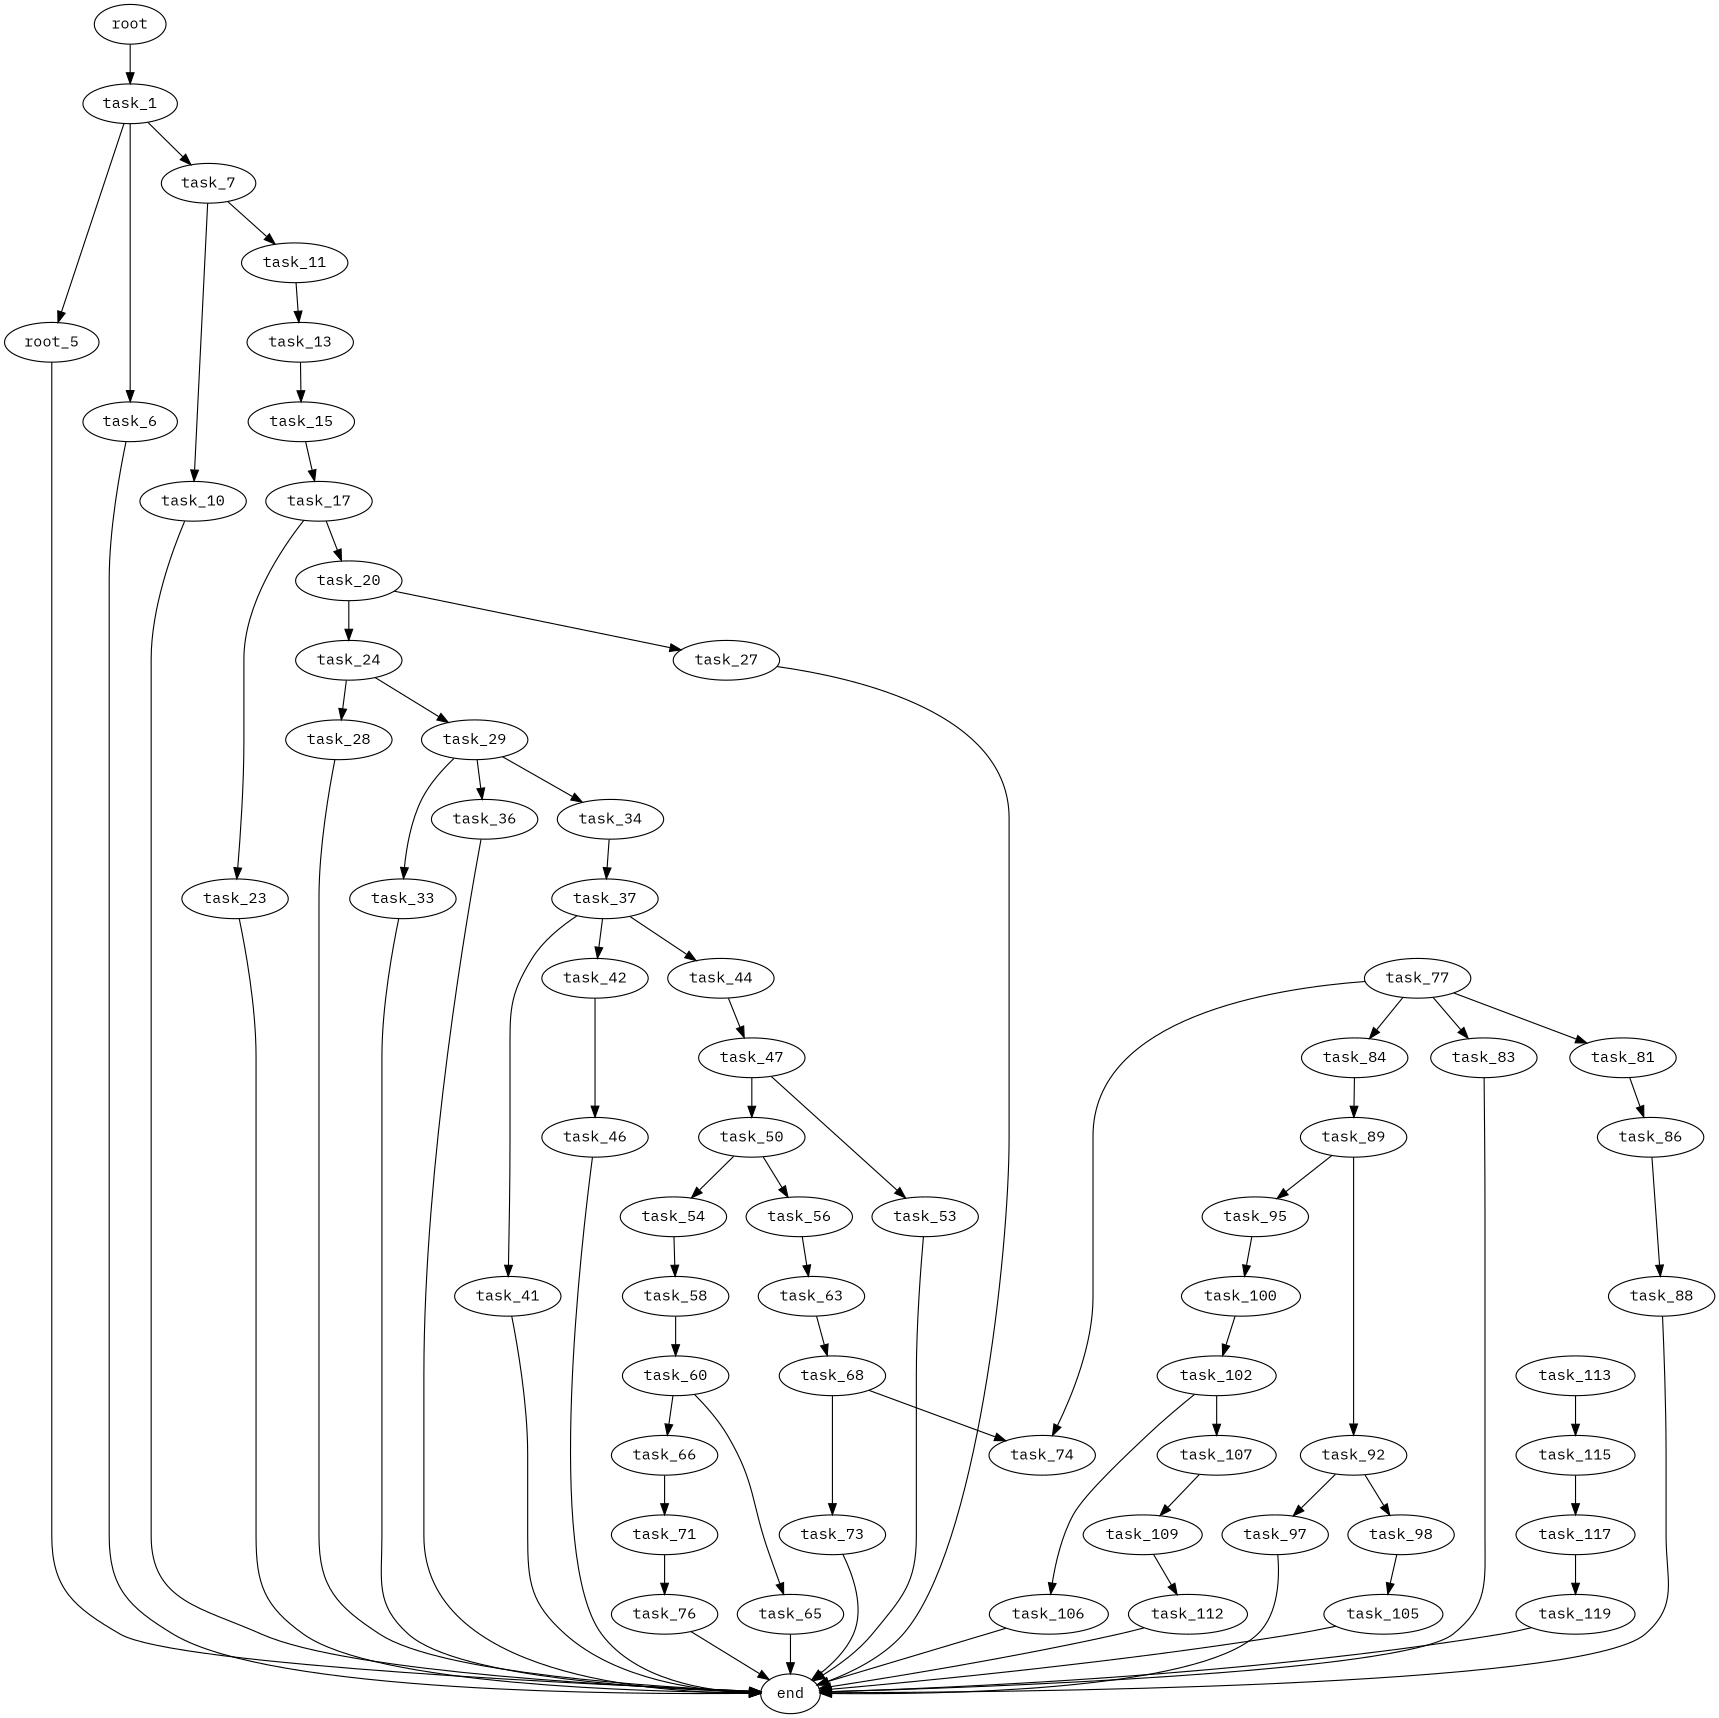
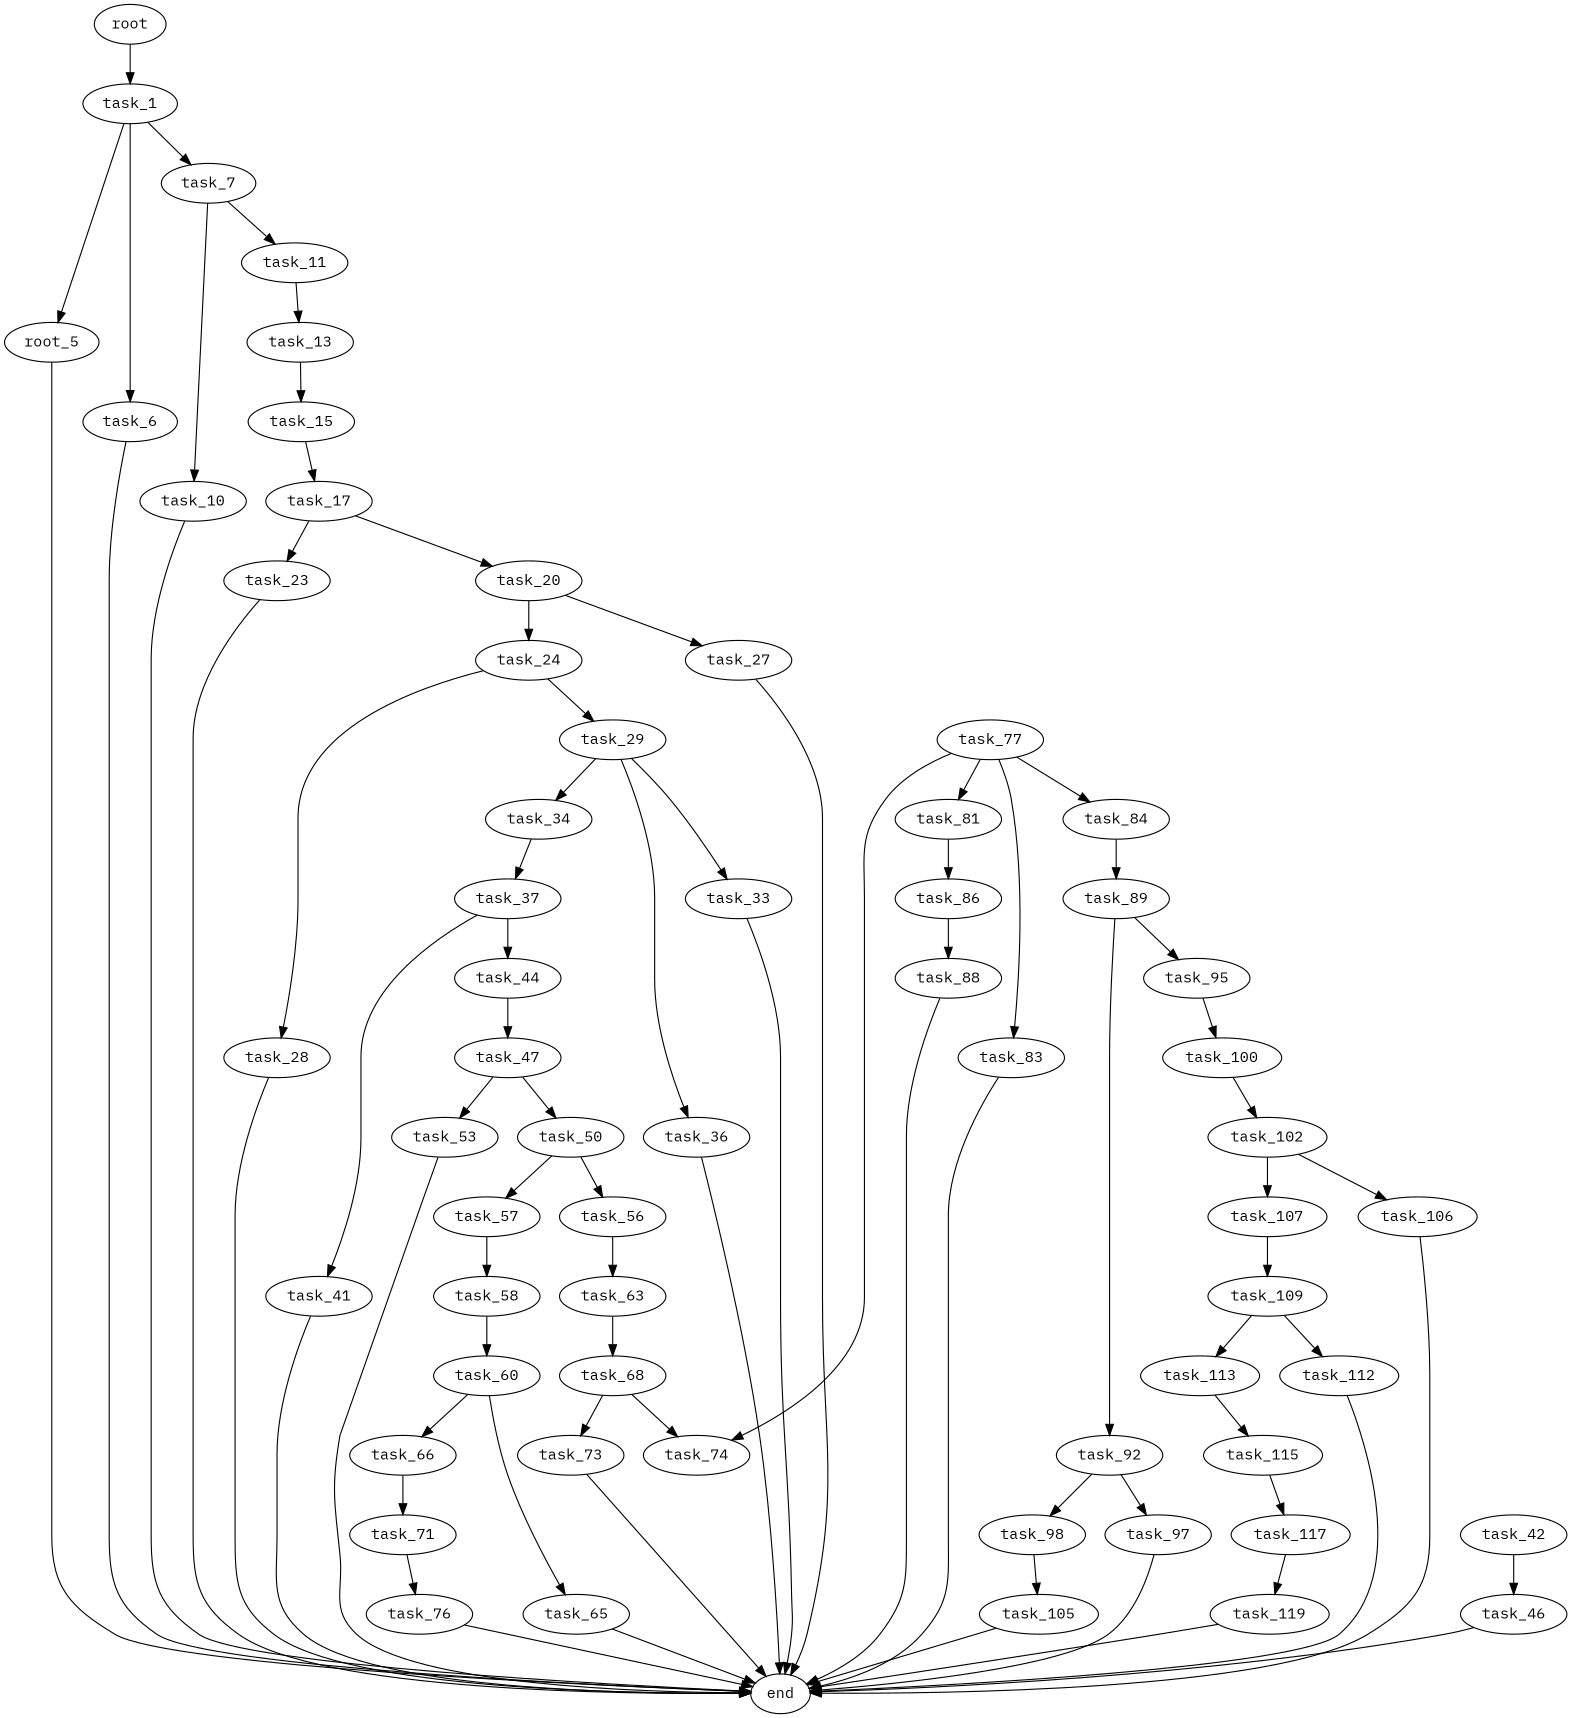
(601, 933) -> none
(673, 1217) -> (487, 1217)
none -> (1237, 1332)
